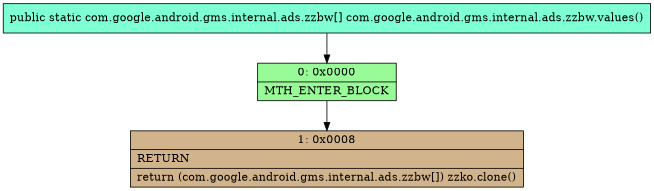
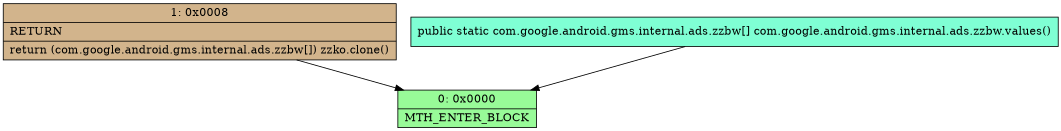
(327, 112) -> (346, 74)
